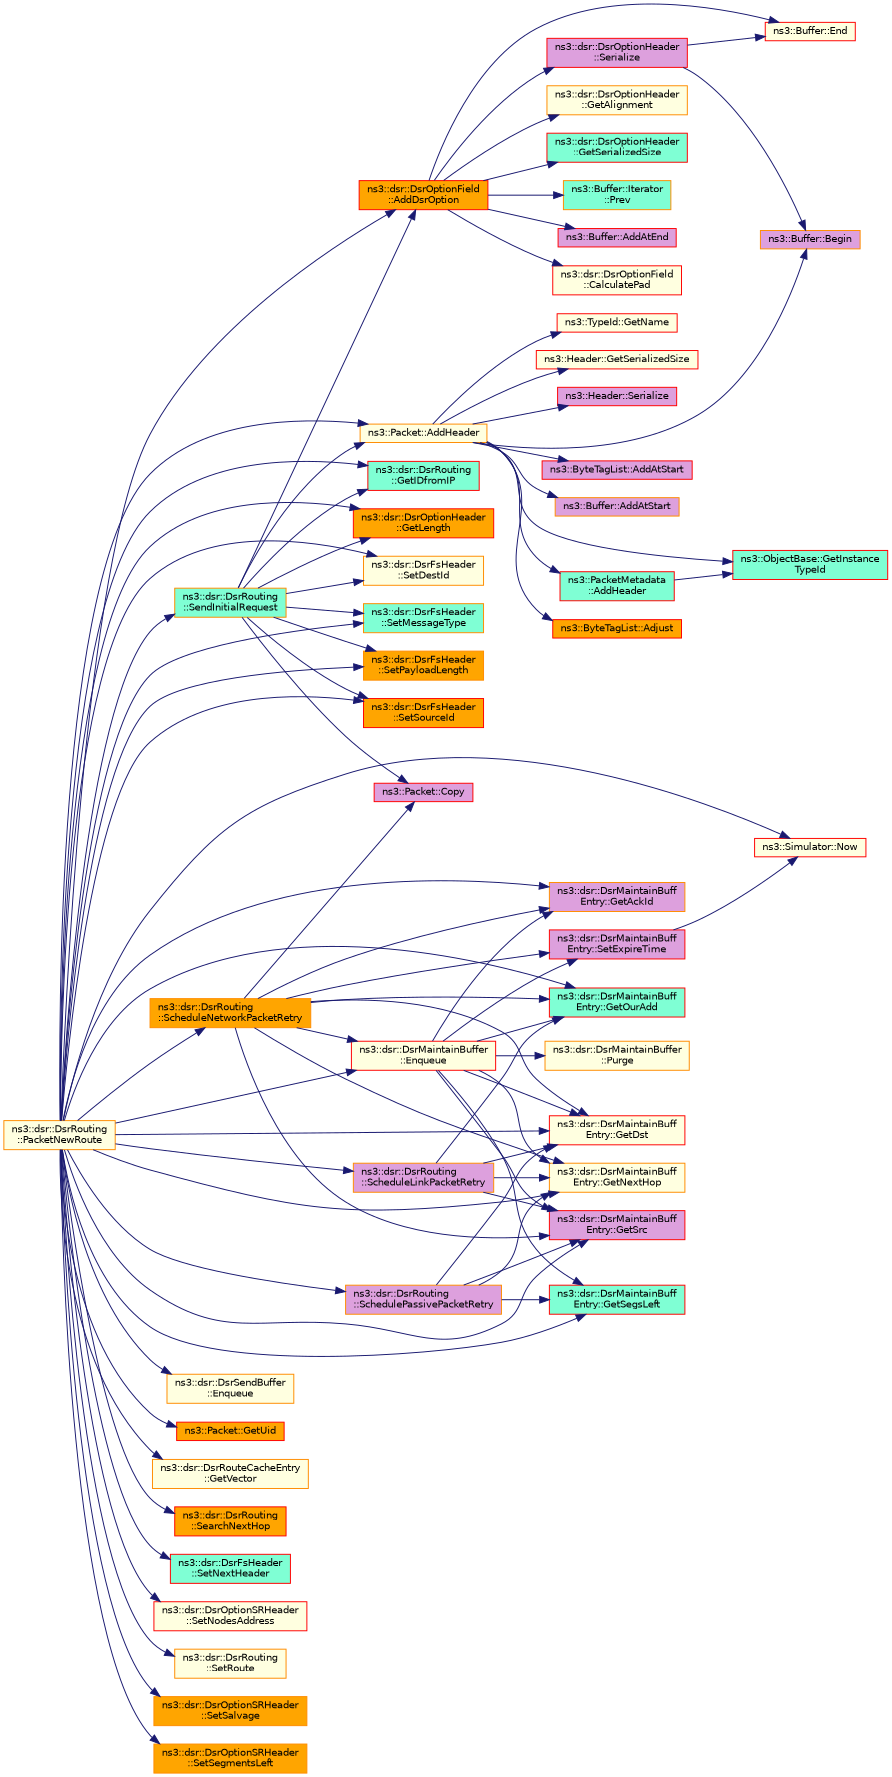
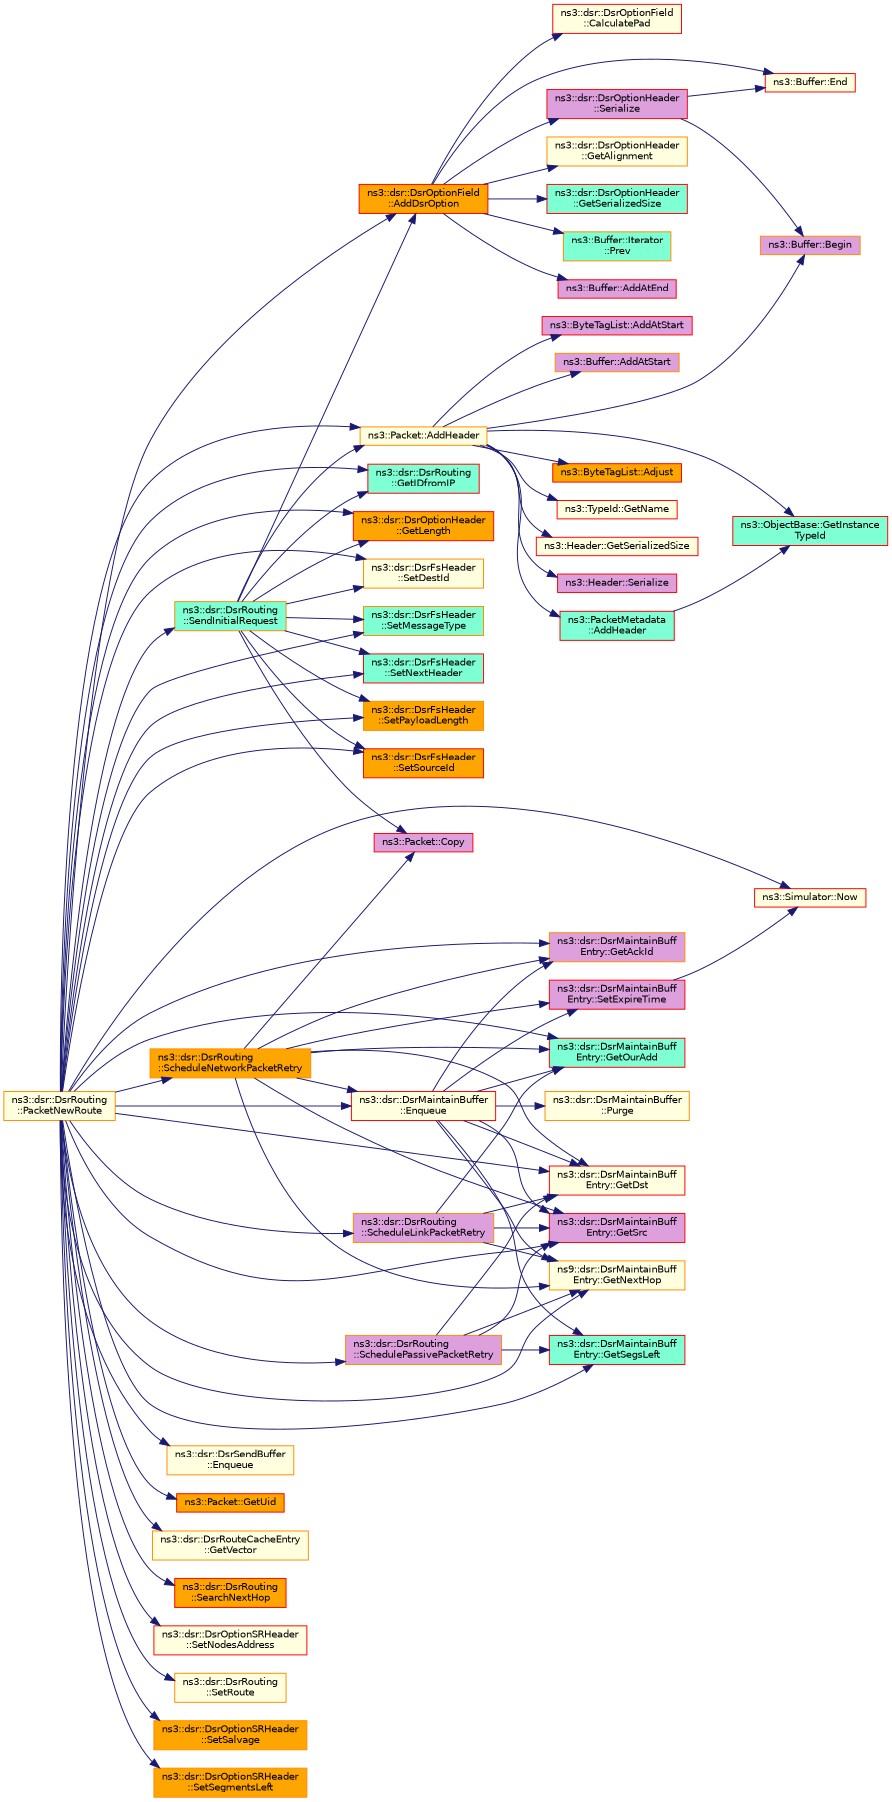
none -> (309, 637)
(617, 1178) -> (617, 1275)
